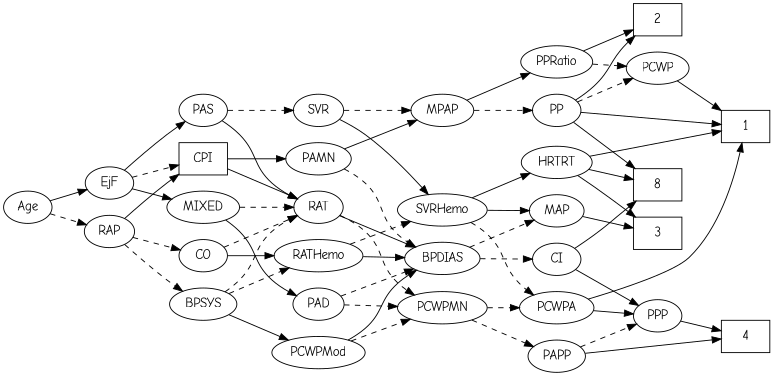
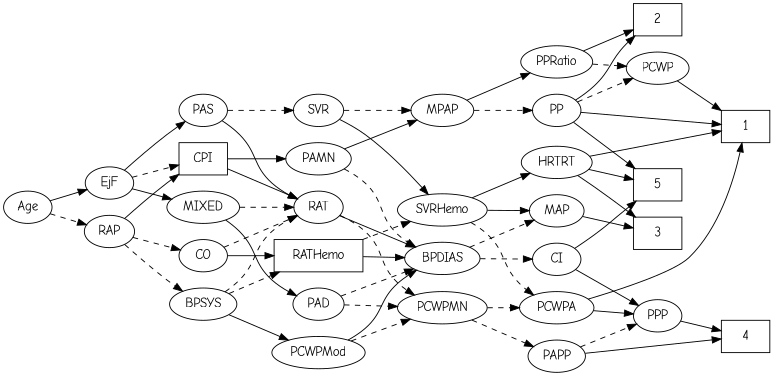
(658, 185) -> (658, 185)
(319, 256) -> (319, 256)
